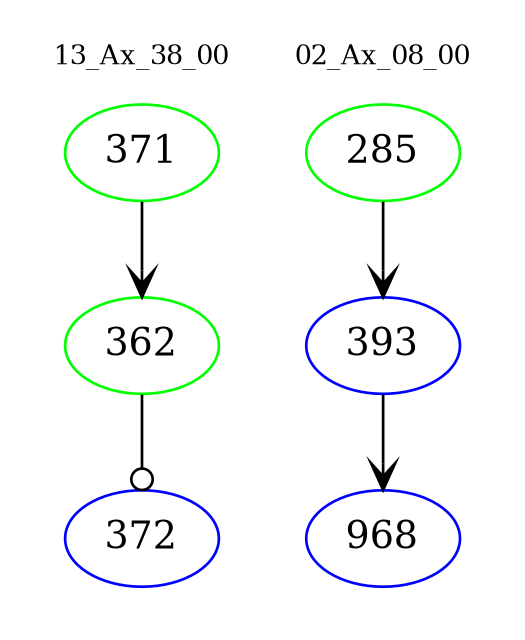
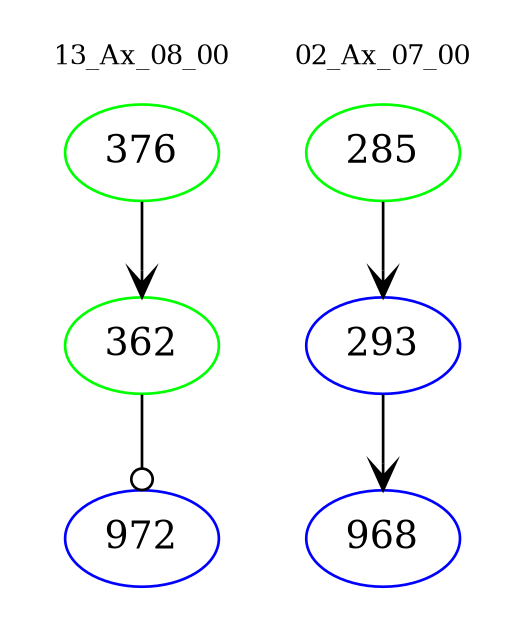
(142, 58) -> (142, 58)
(383, 58) -> (383, 58)
(142, 153) -> (142, 153)
(383, 346) -> (383, 346)
(142, 539) -> (142, 539)
